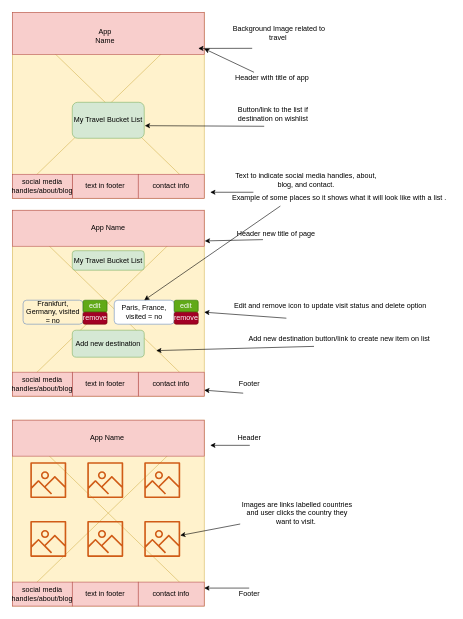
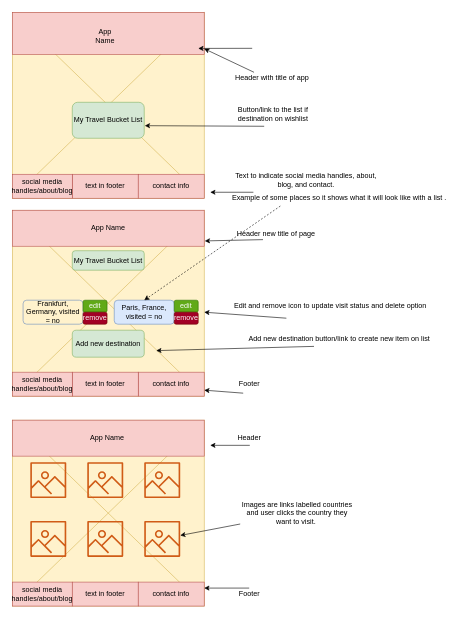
(279, 33) -> none
(215, 251) -> (215, 251)
(144, 312) -> (144, 312)
